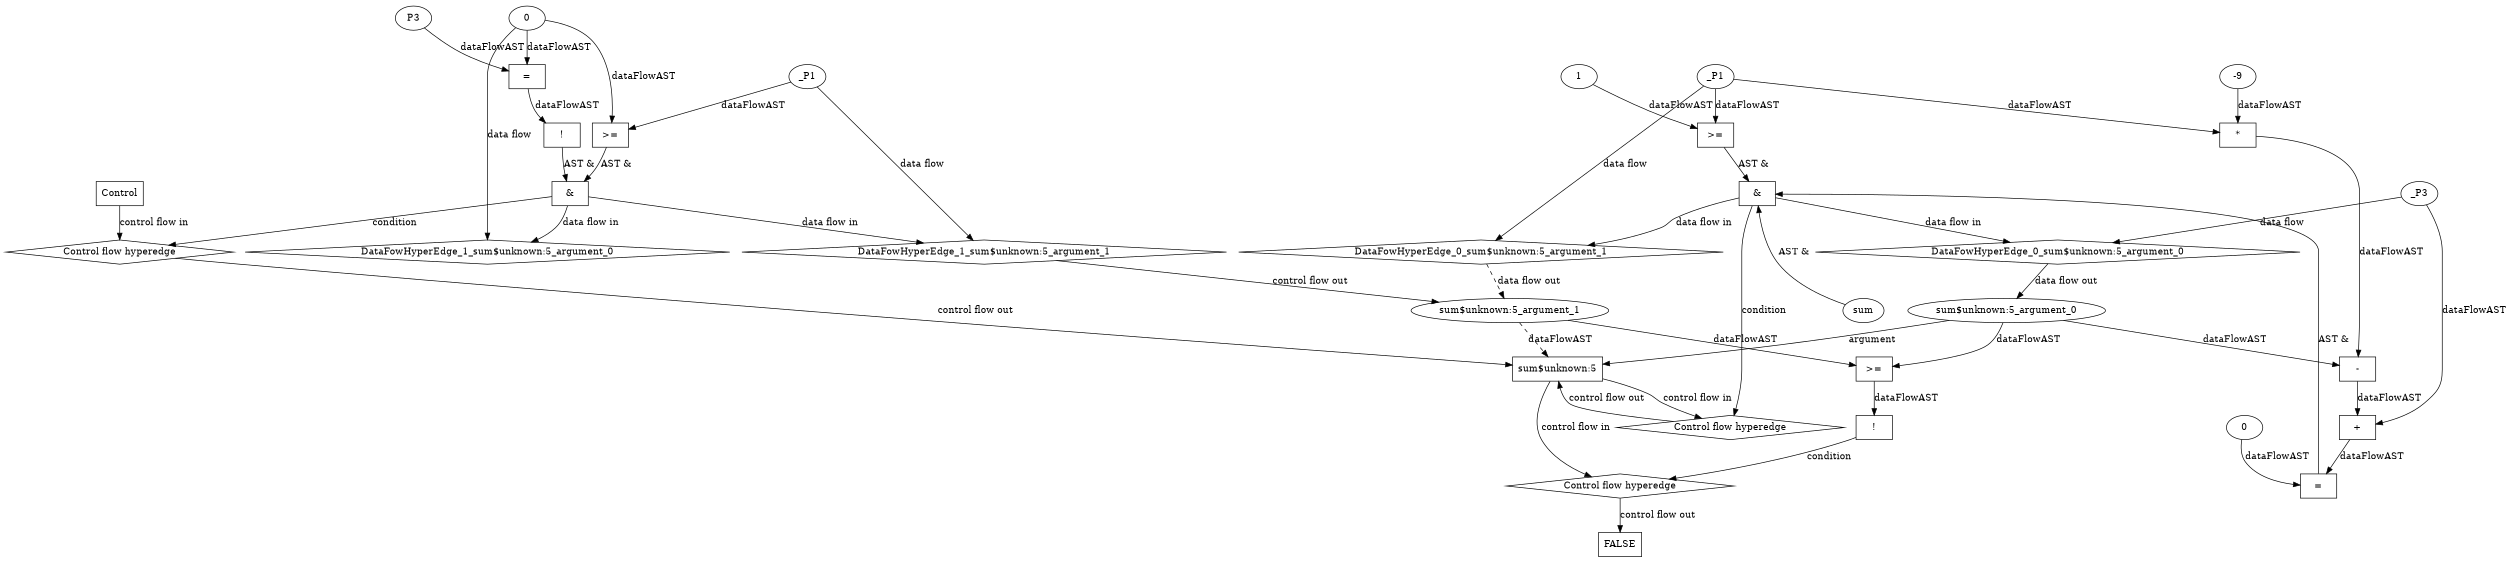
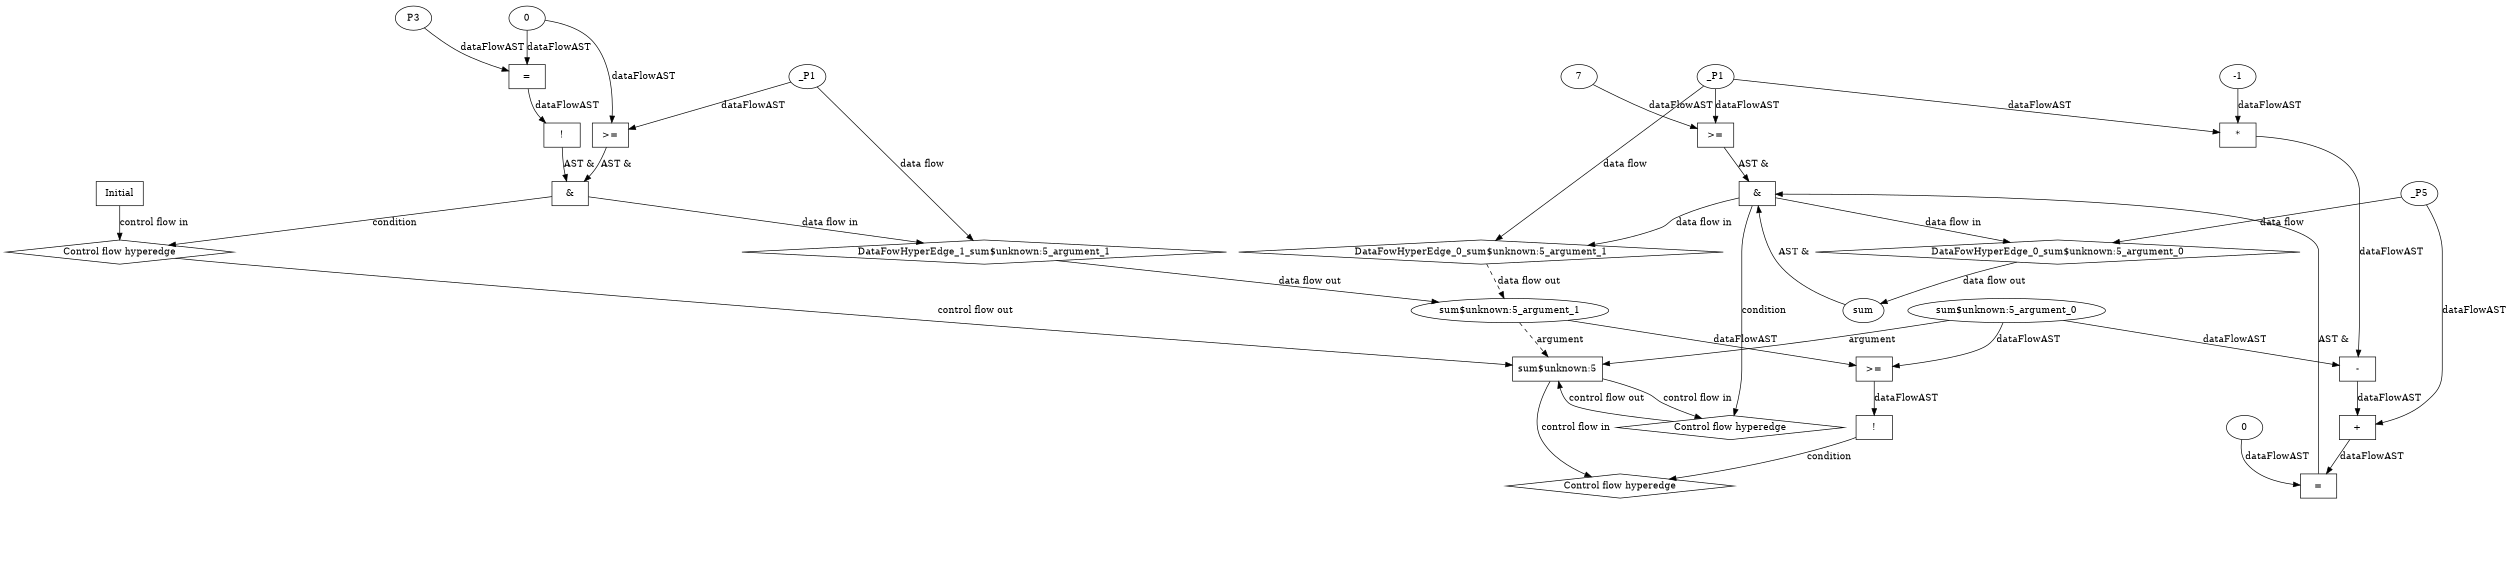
(1579, 77) -> (1579, 77)
(2238, 77) -> (2238, 77)
(120, 194) -> (120, 194)
(2419, 194) -> (2419, 194)
(487, 252) -> none
(2035, 279) -> (1951, 280)
(1310, 281) -> (1310, 281)
(1560, 340) -> (1560, 340)
(1620, 544) -> none
